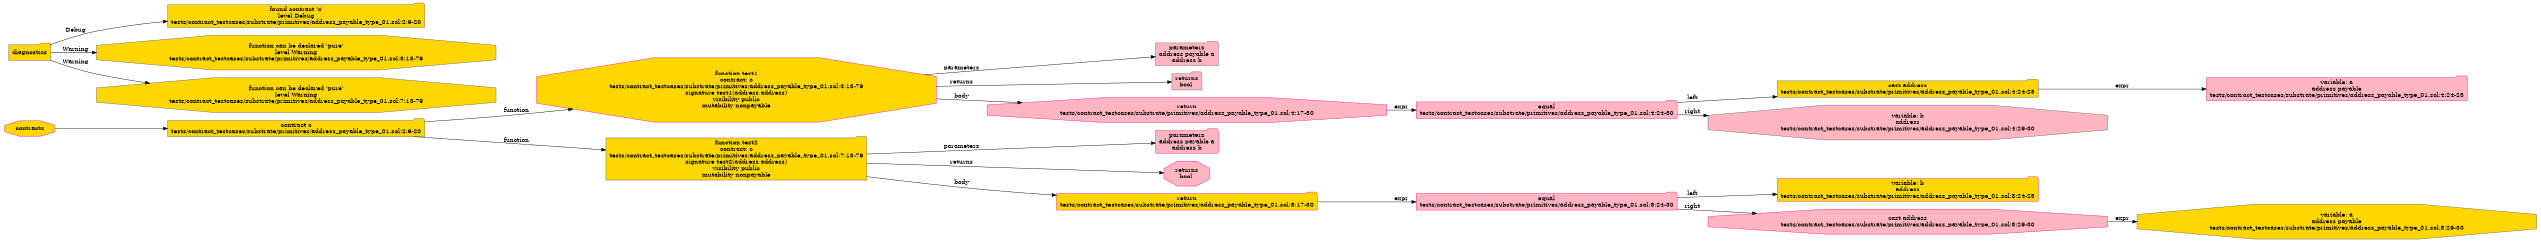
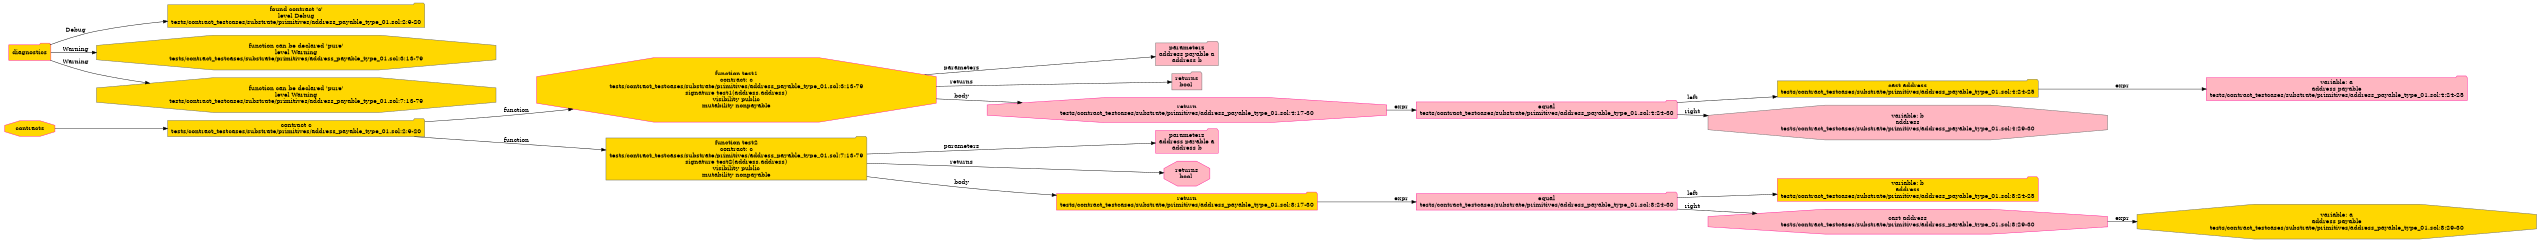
(30, 53) -> (30, 53)
